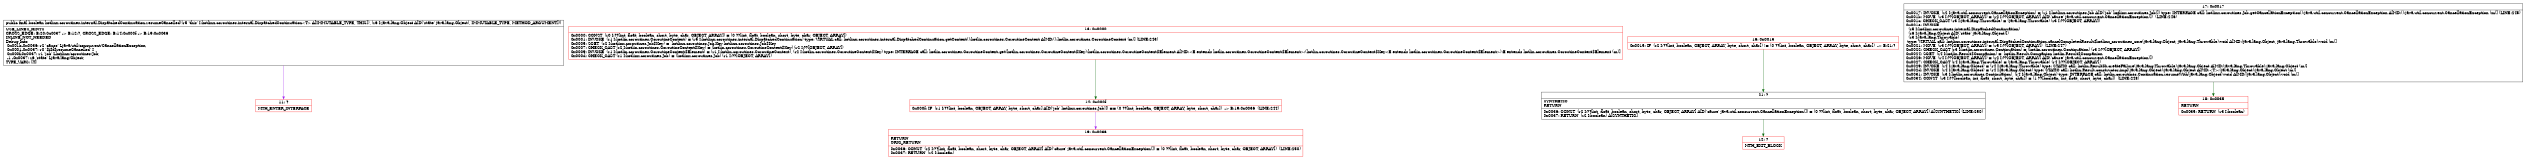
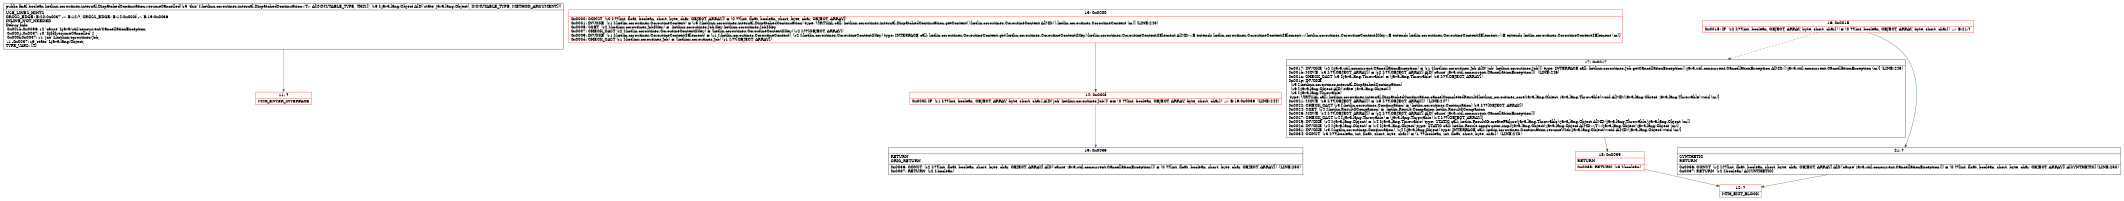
none -> (1774, 46)
(1096, 143) -> (1096, 161)
none -> (1681, 177)
